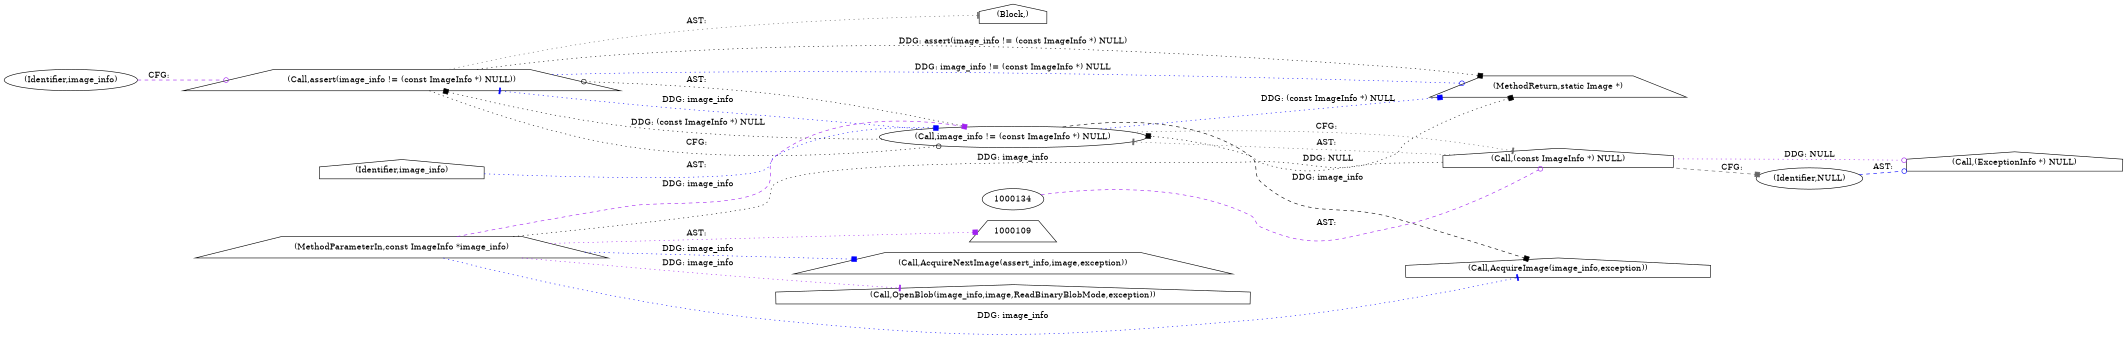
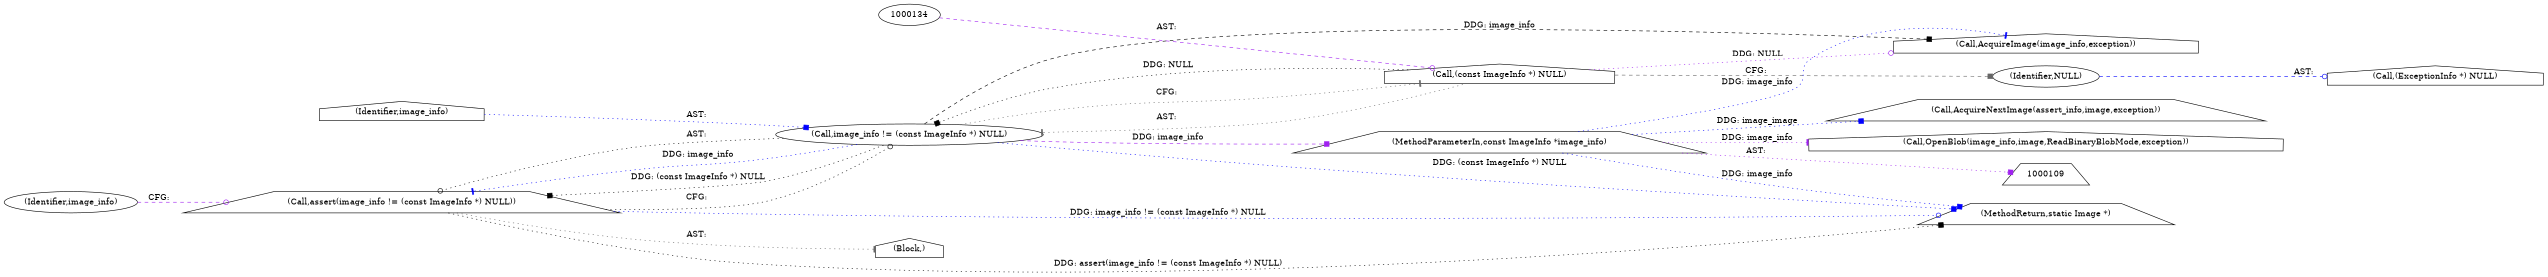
(1788, 159) -> (1739, 61)
(1010, 163) -> (1759, 184)
(725, 201) -> (1172, 144)
(698, 249) -> (1757, 121)
